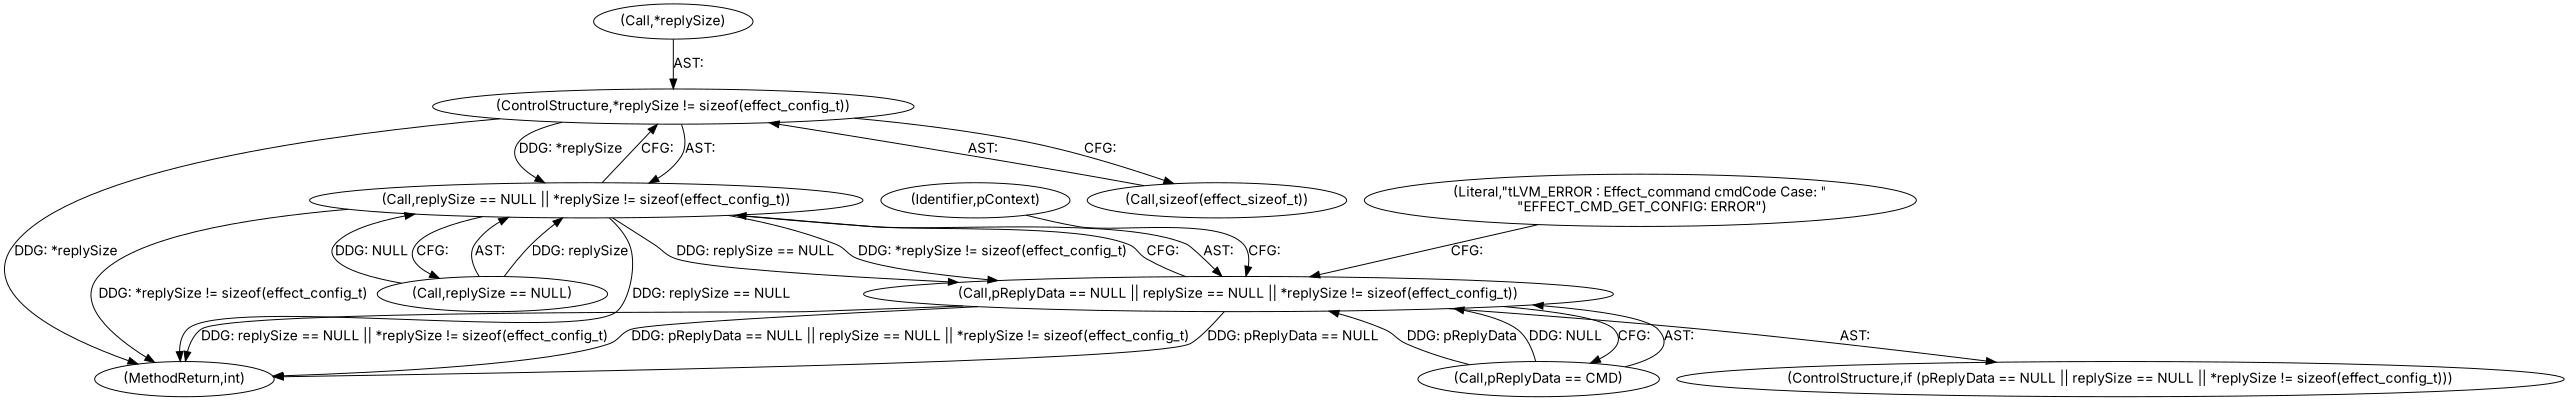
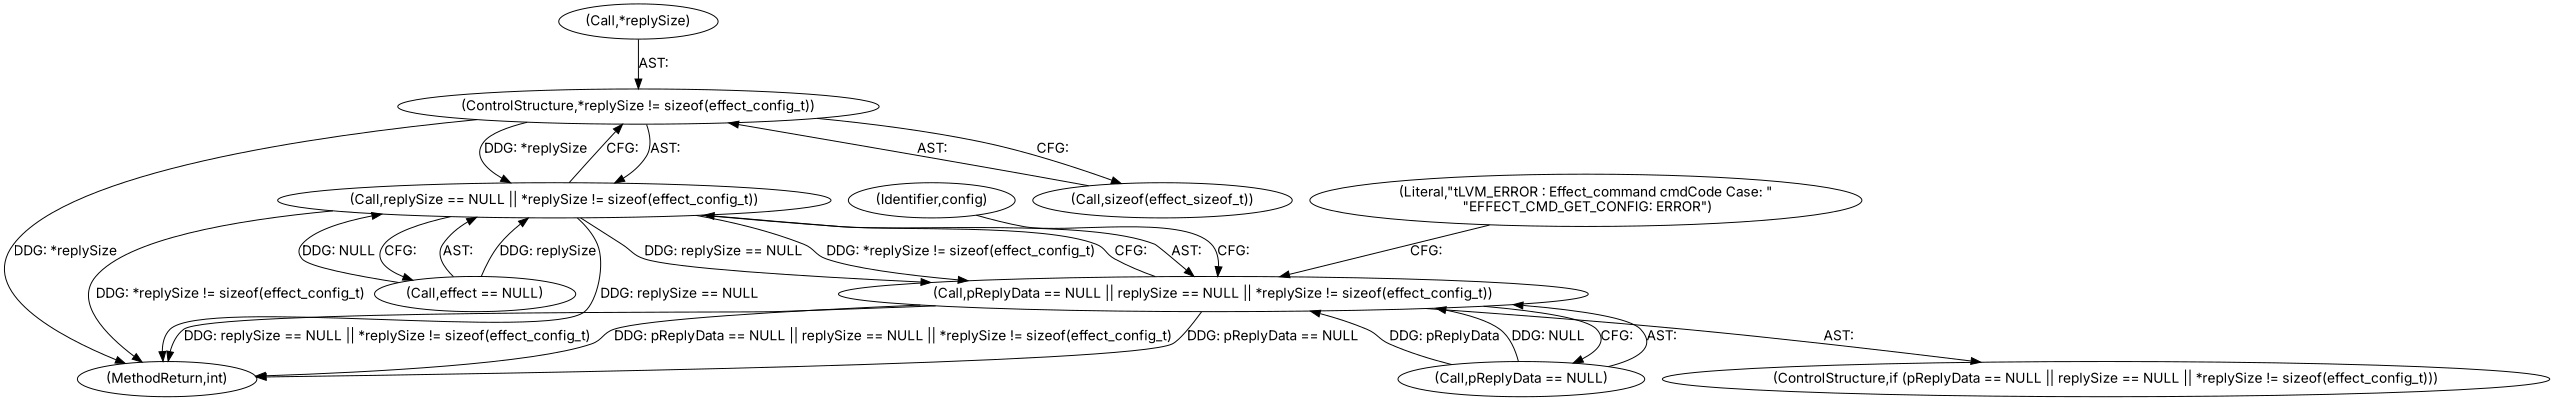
(975, 200) -> (932, 200)
(492, 294) -> (475, 294)
(1539, 379) -> (1521, 379)
